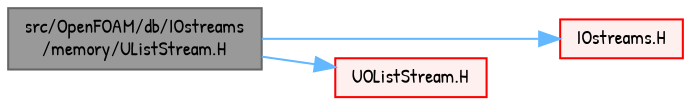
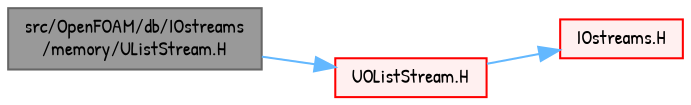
(400, 39) -> (513, 59)
